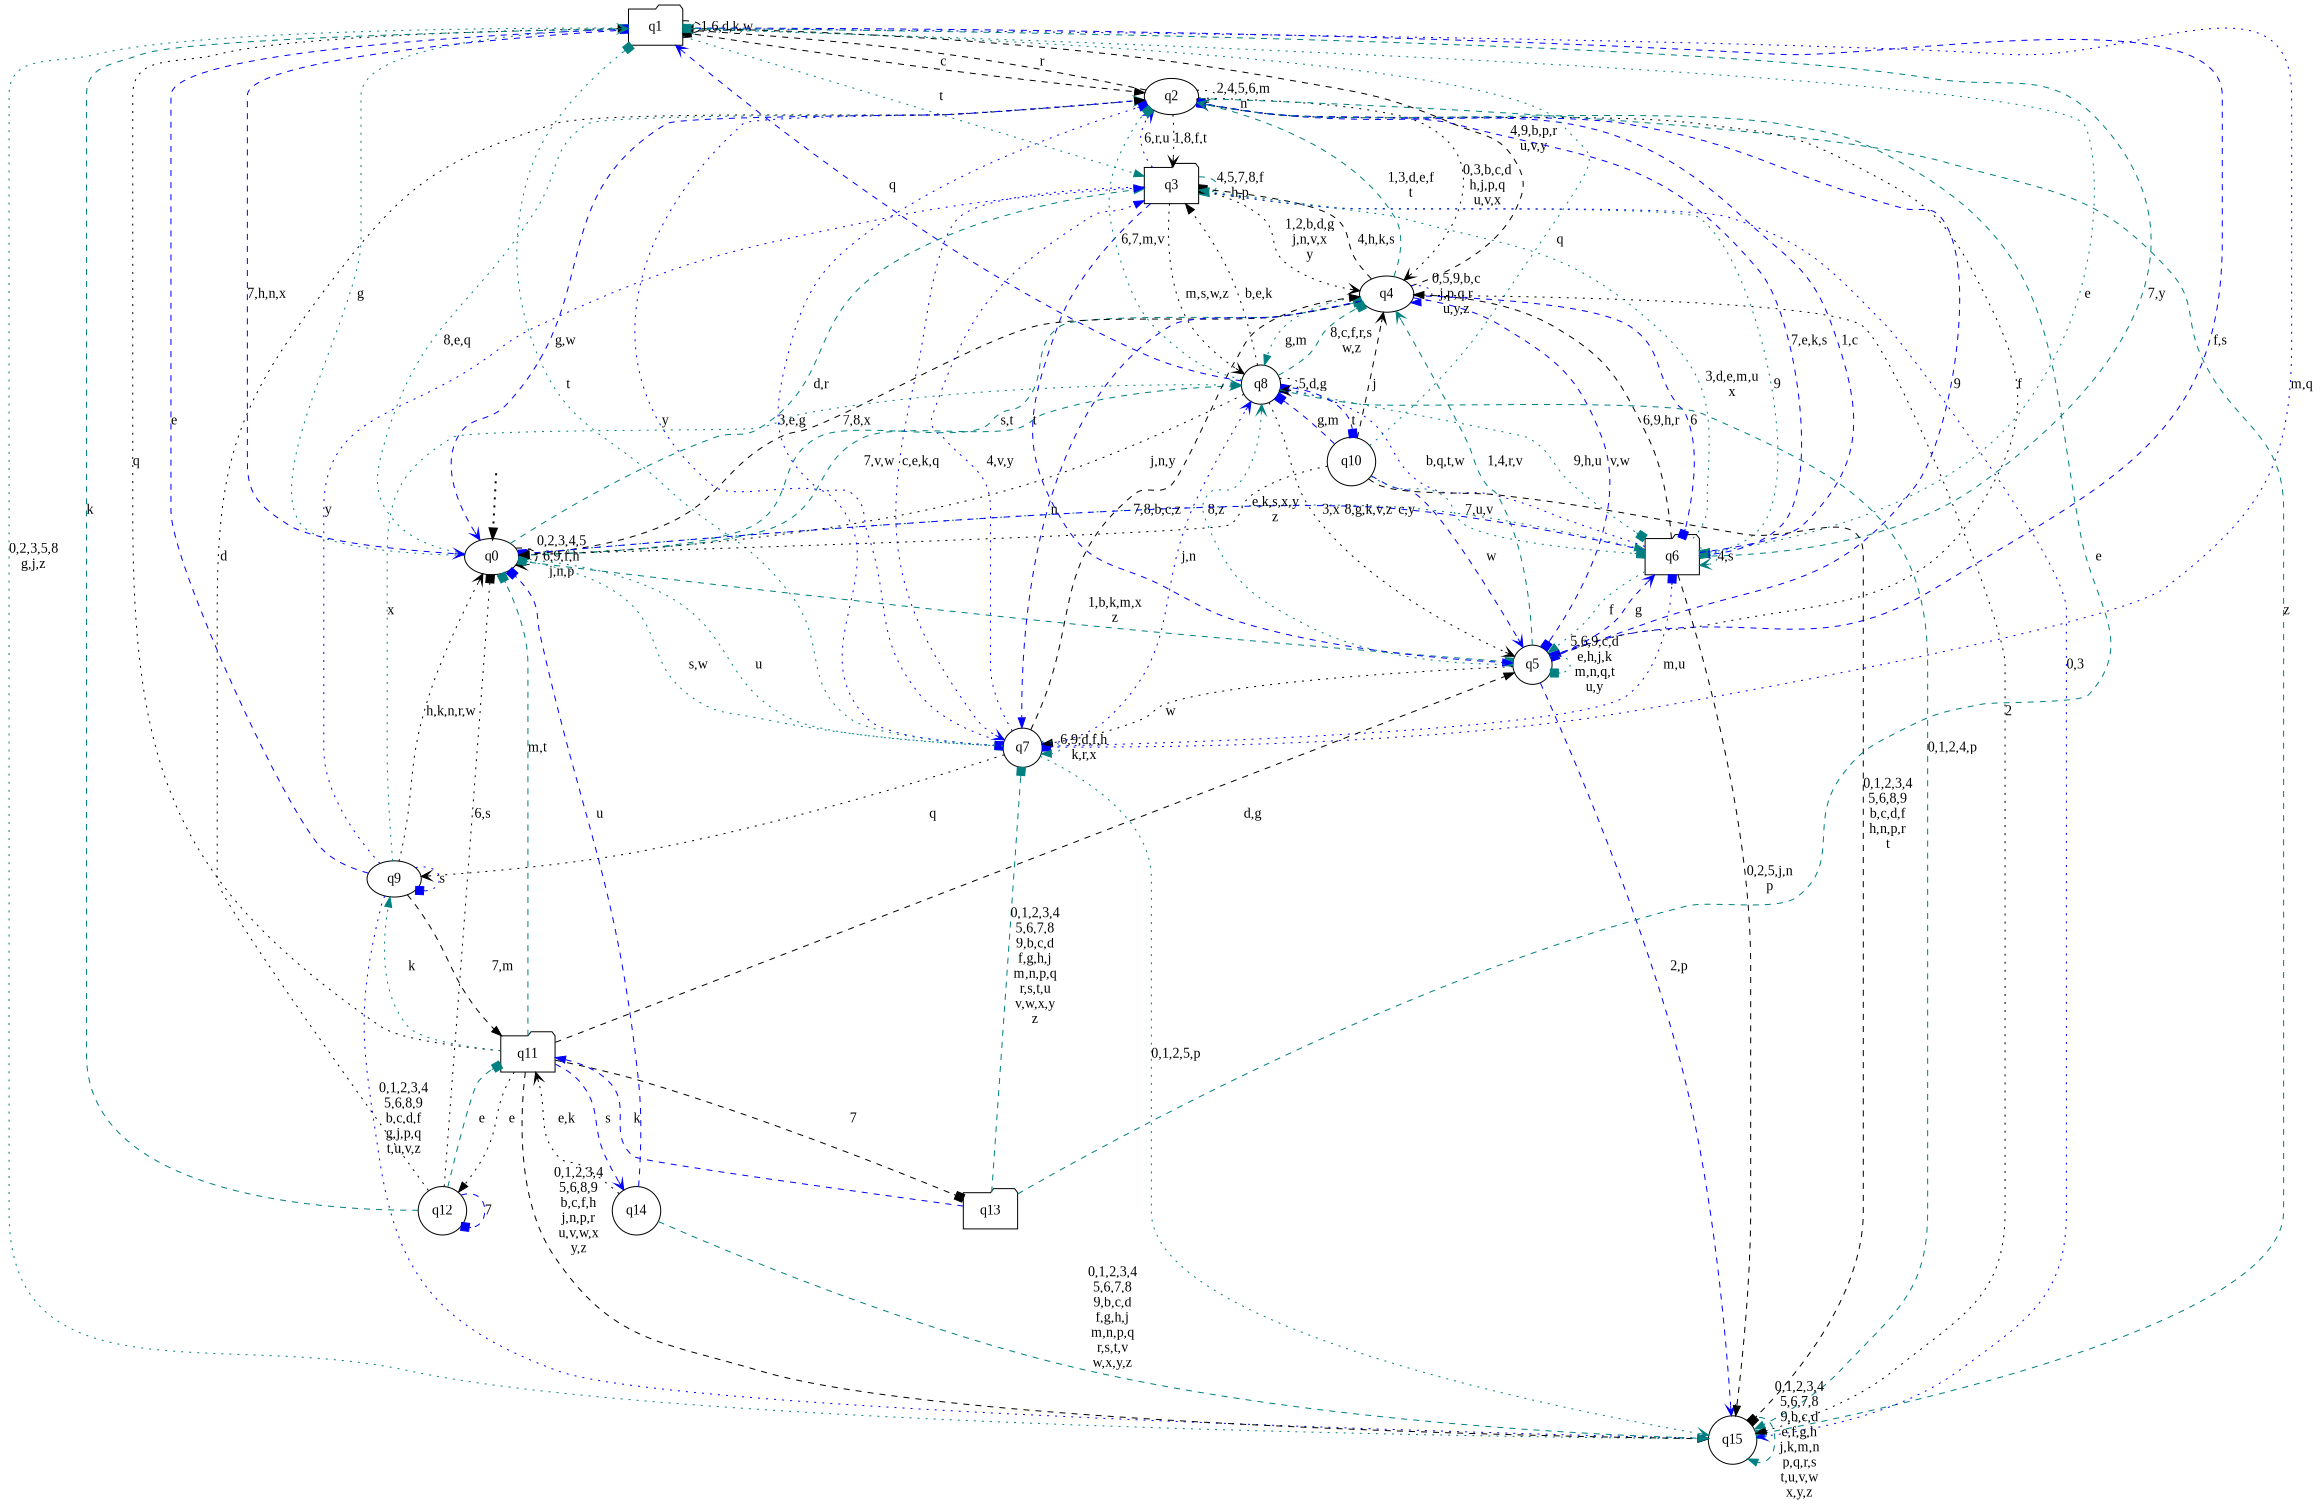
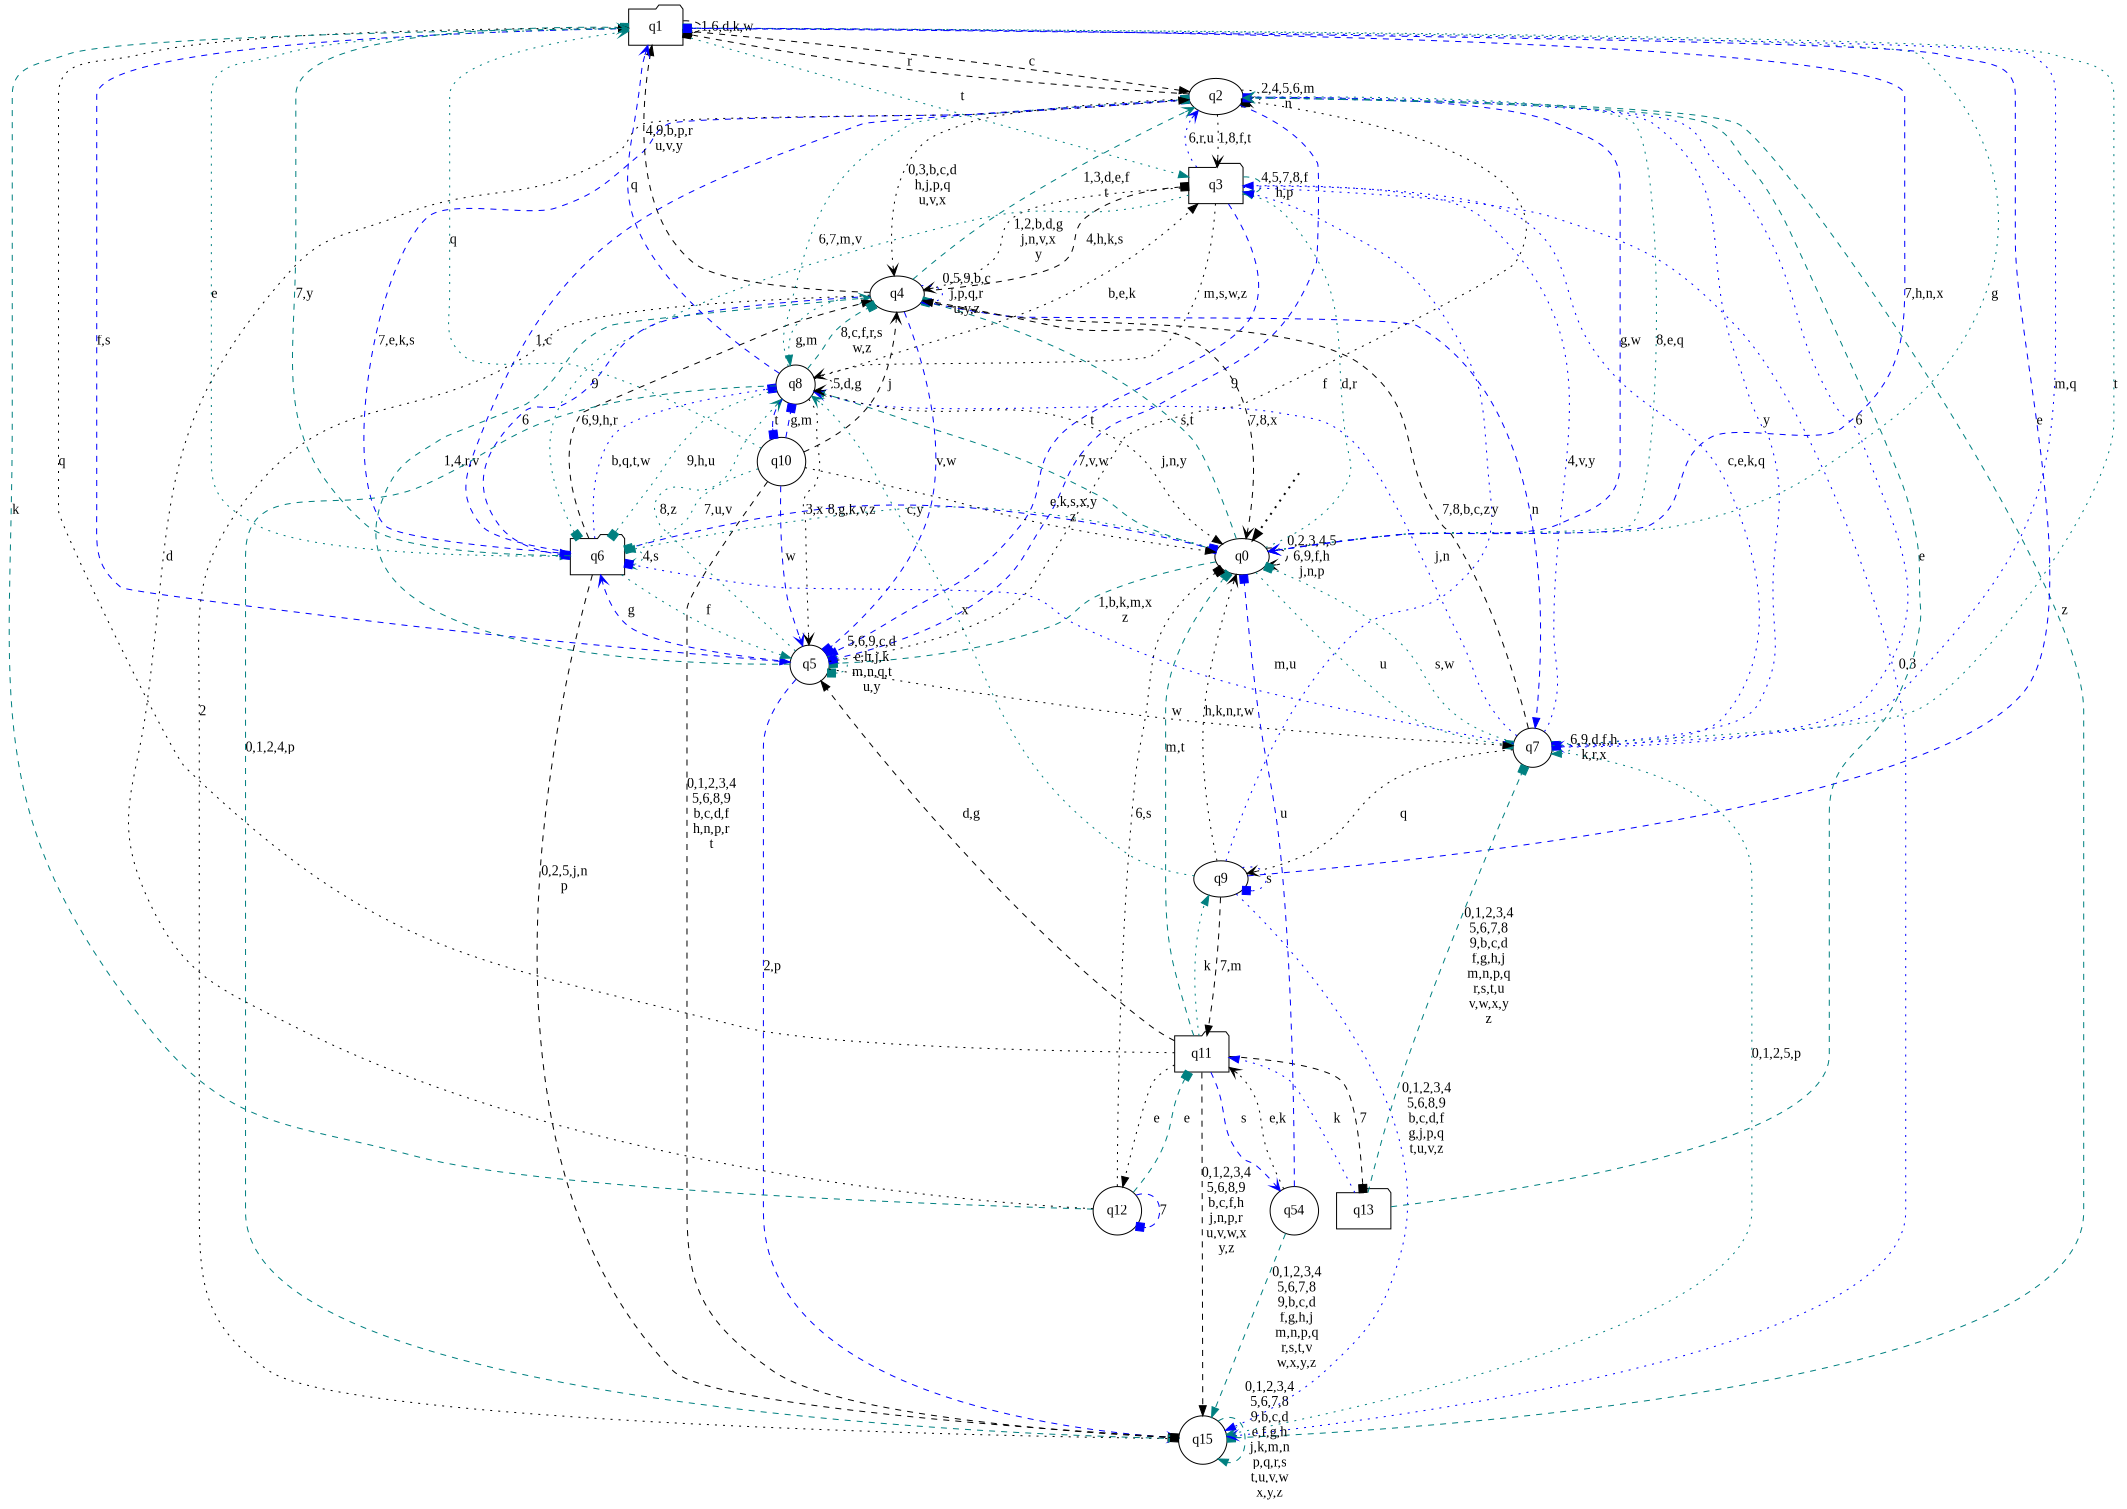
(1555, 260) -> none
(819, 354) -> (1341, 377)
(792, 421) -> (1859, 421)
(733, 1174) -> (1311, 1111)
(637, 1211) -> (1294, 1211)
(10, 1220) -> none
